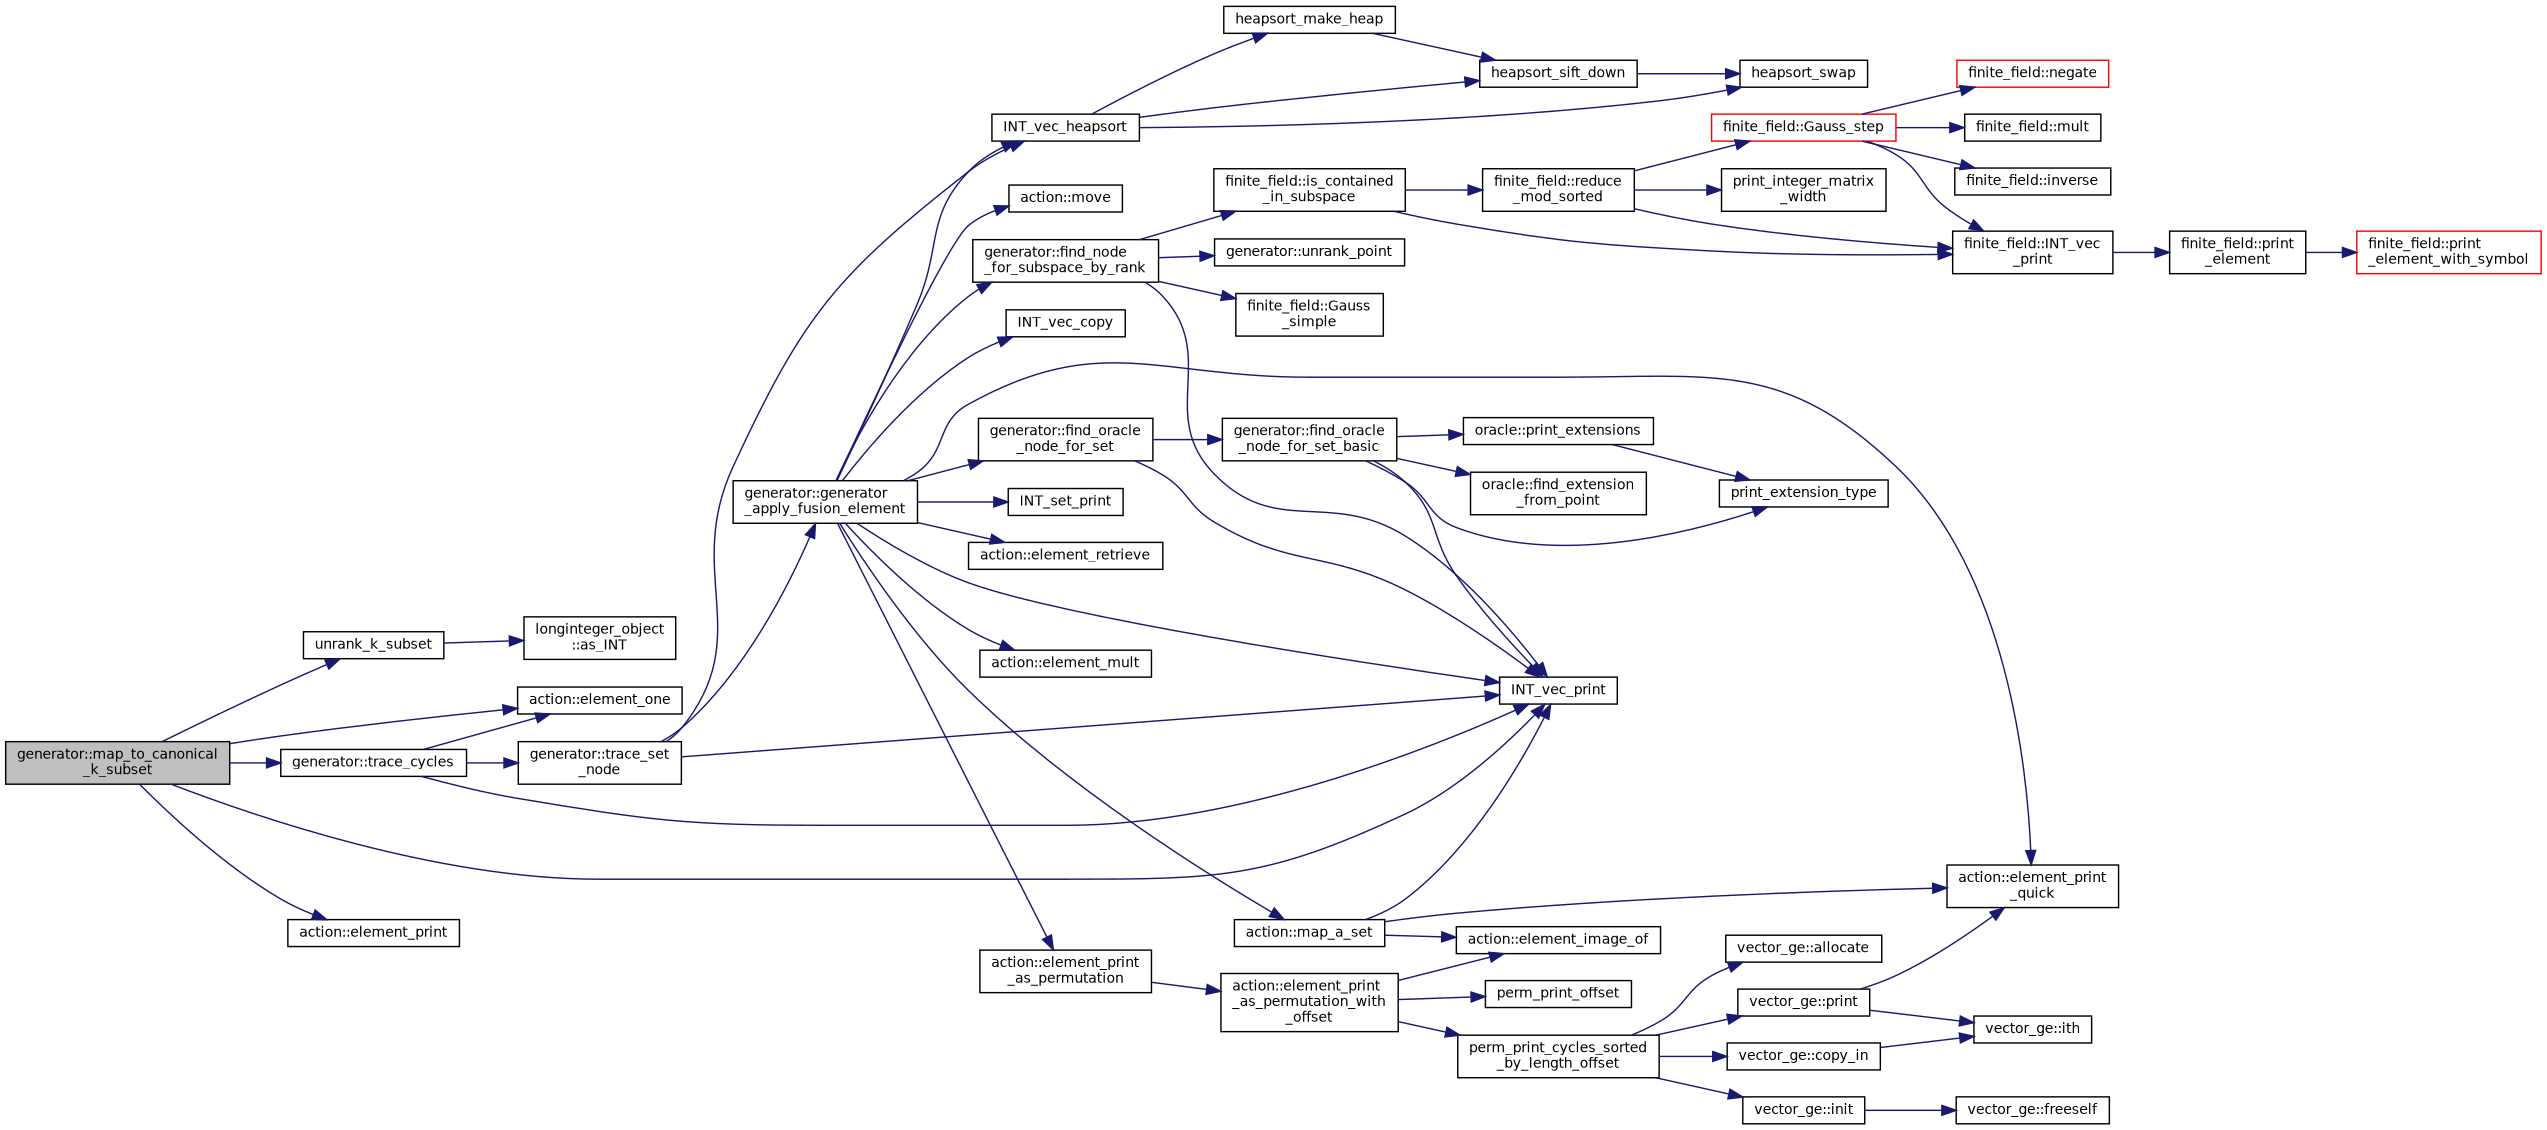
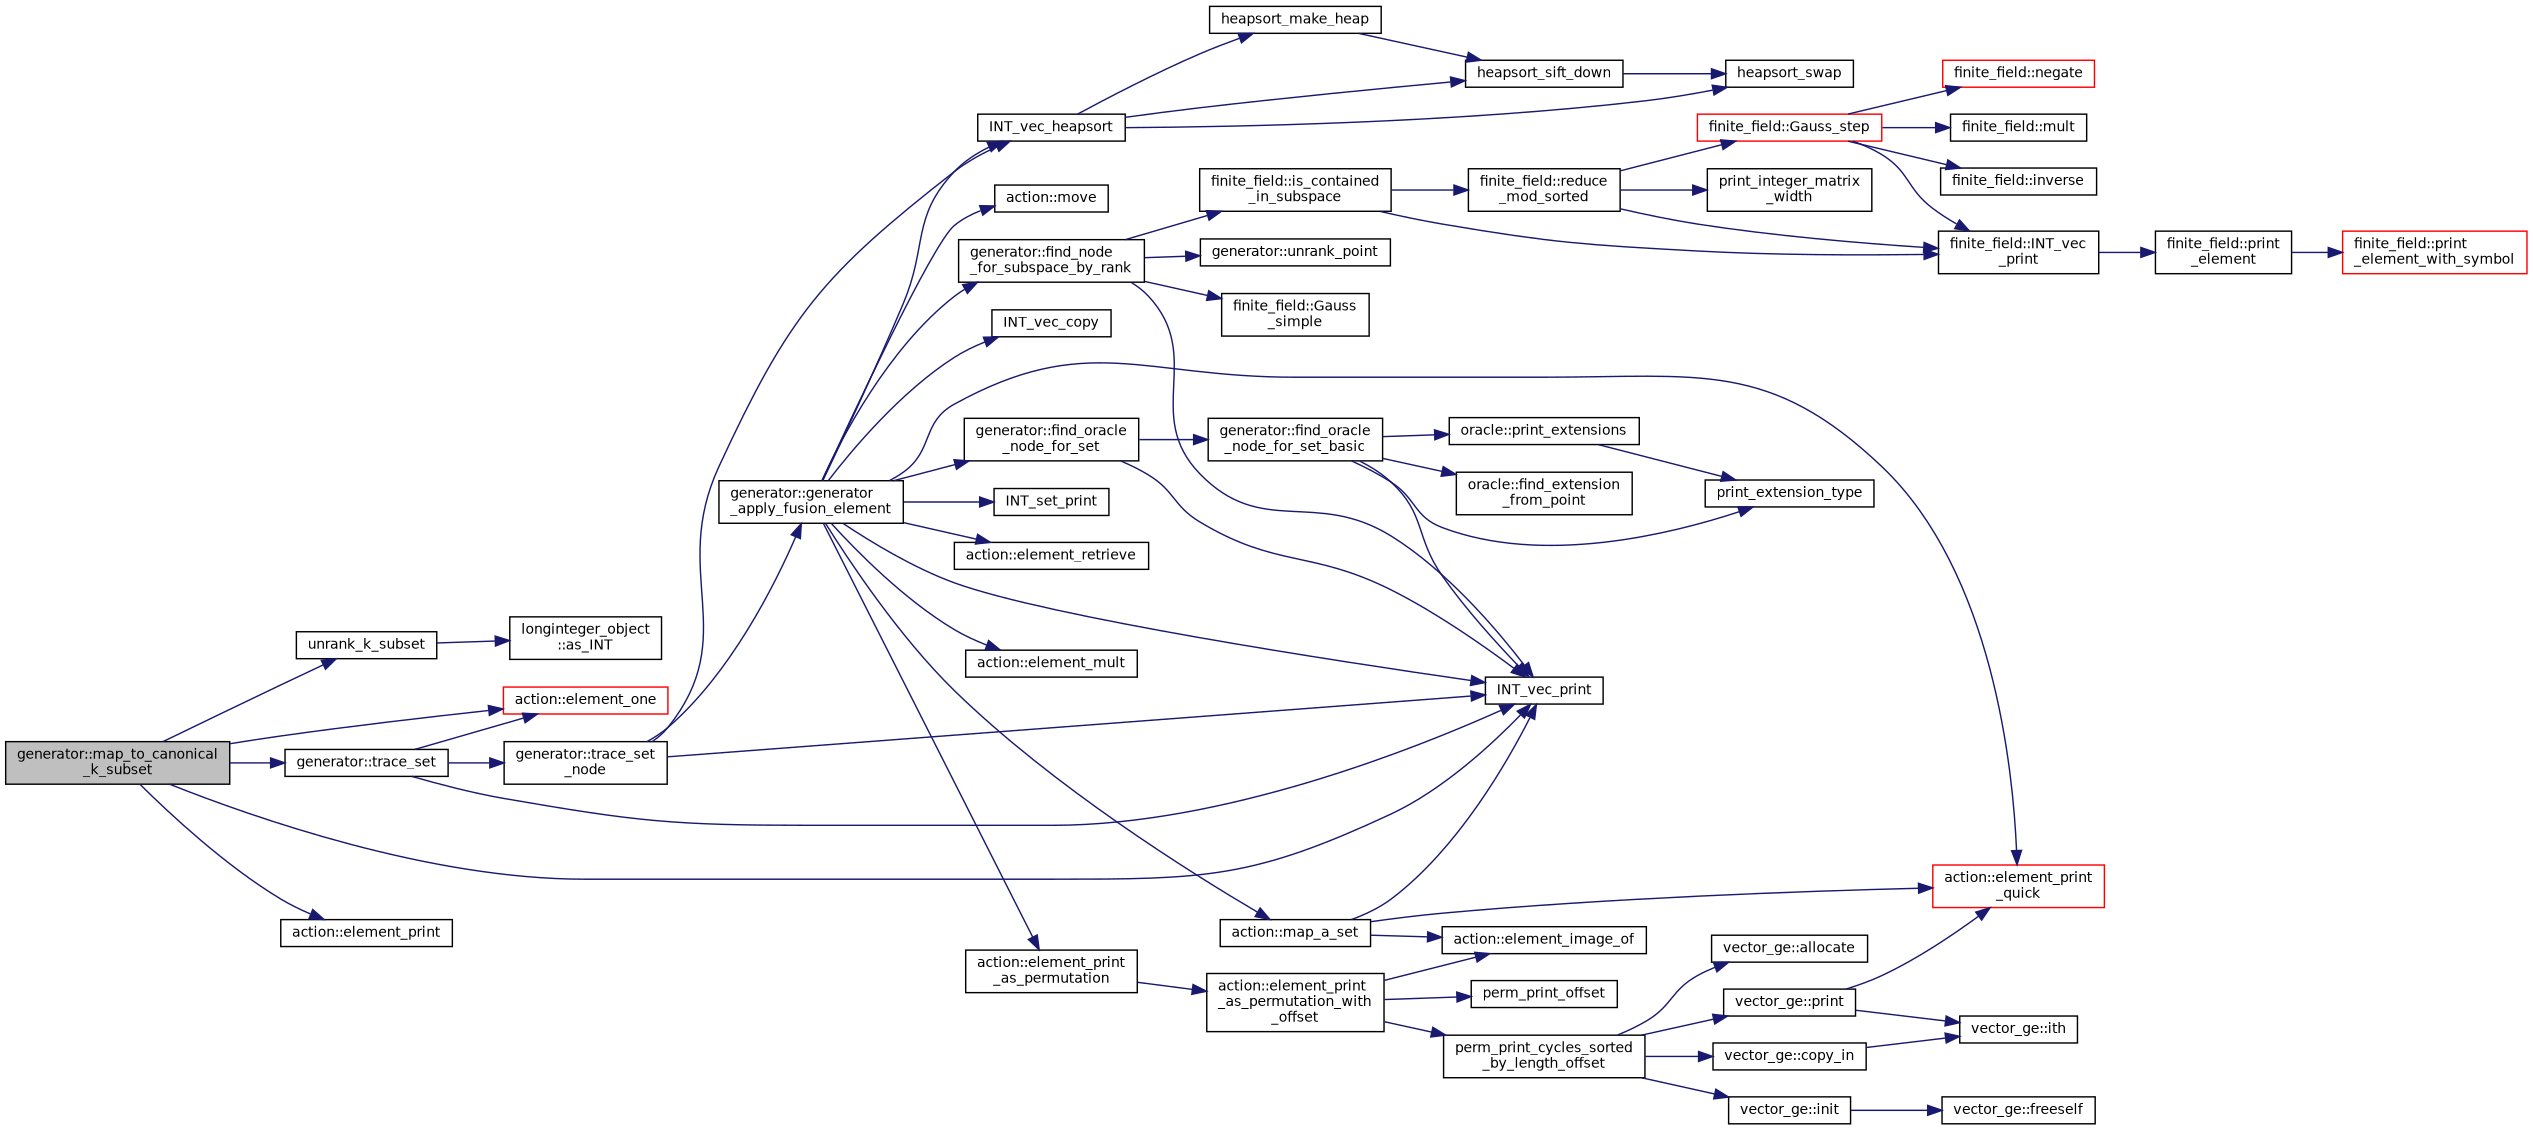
(600, 701) -> (586, 701)
(374, 763) -> (367, 763)
(2033, 886) -> (2019, 886)
